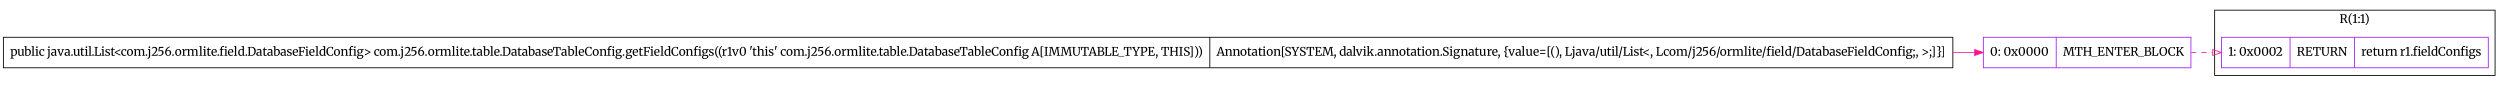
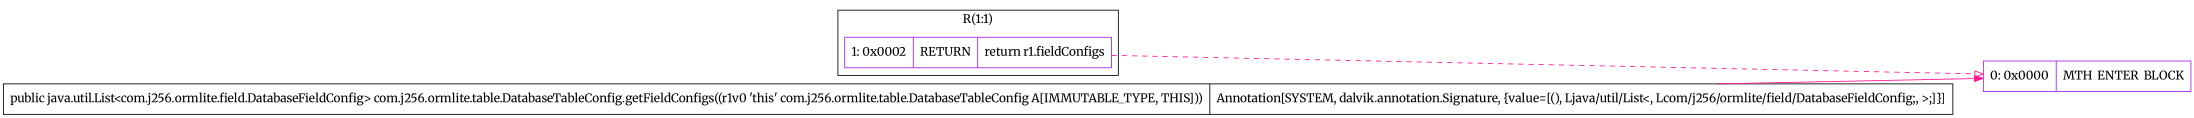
(2202, 53) -> (1543, 65)
